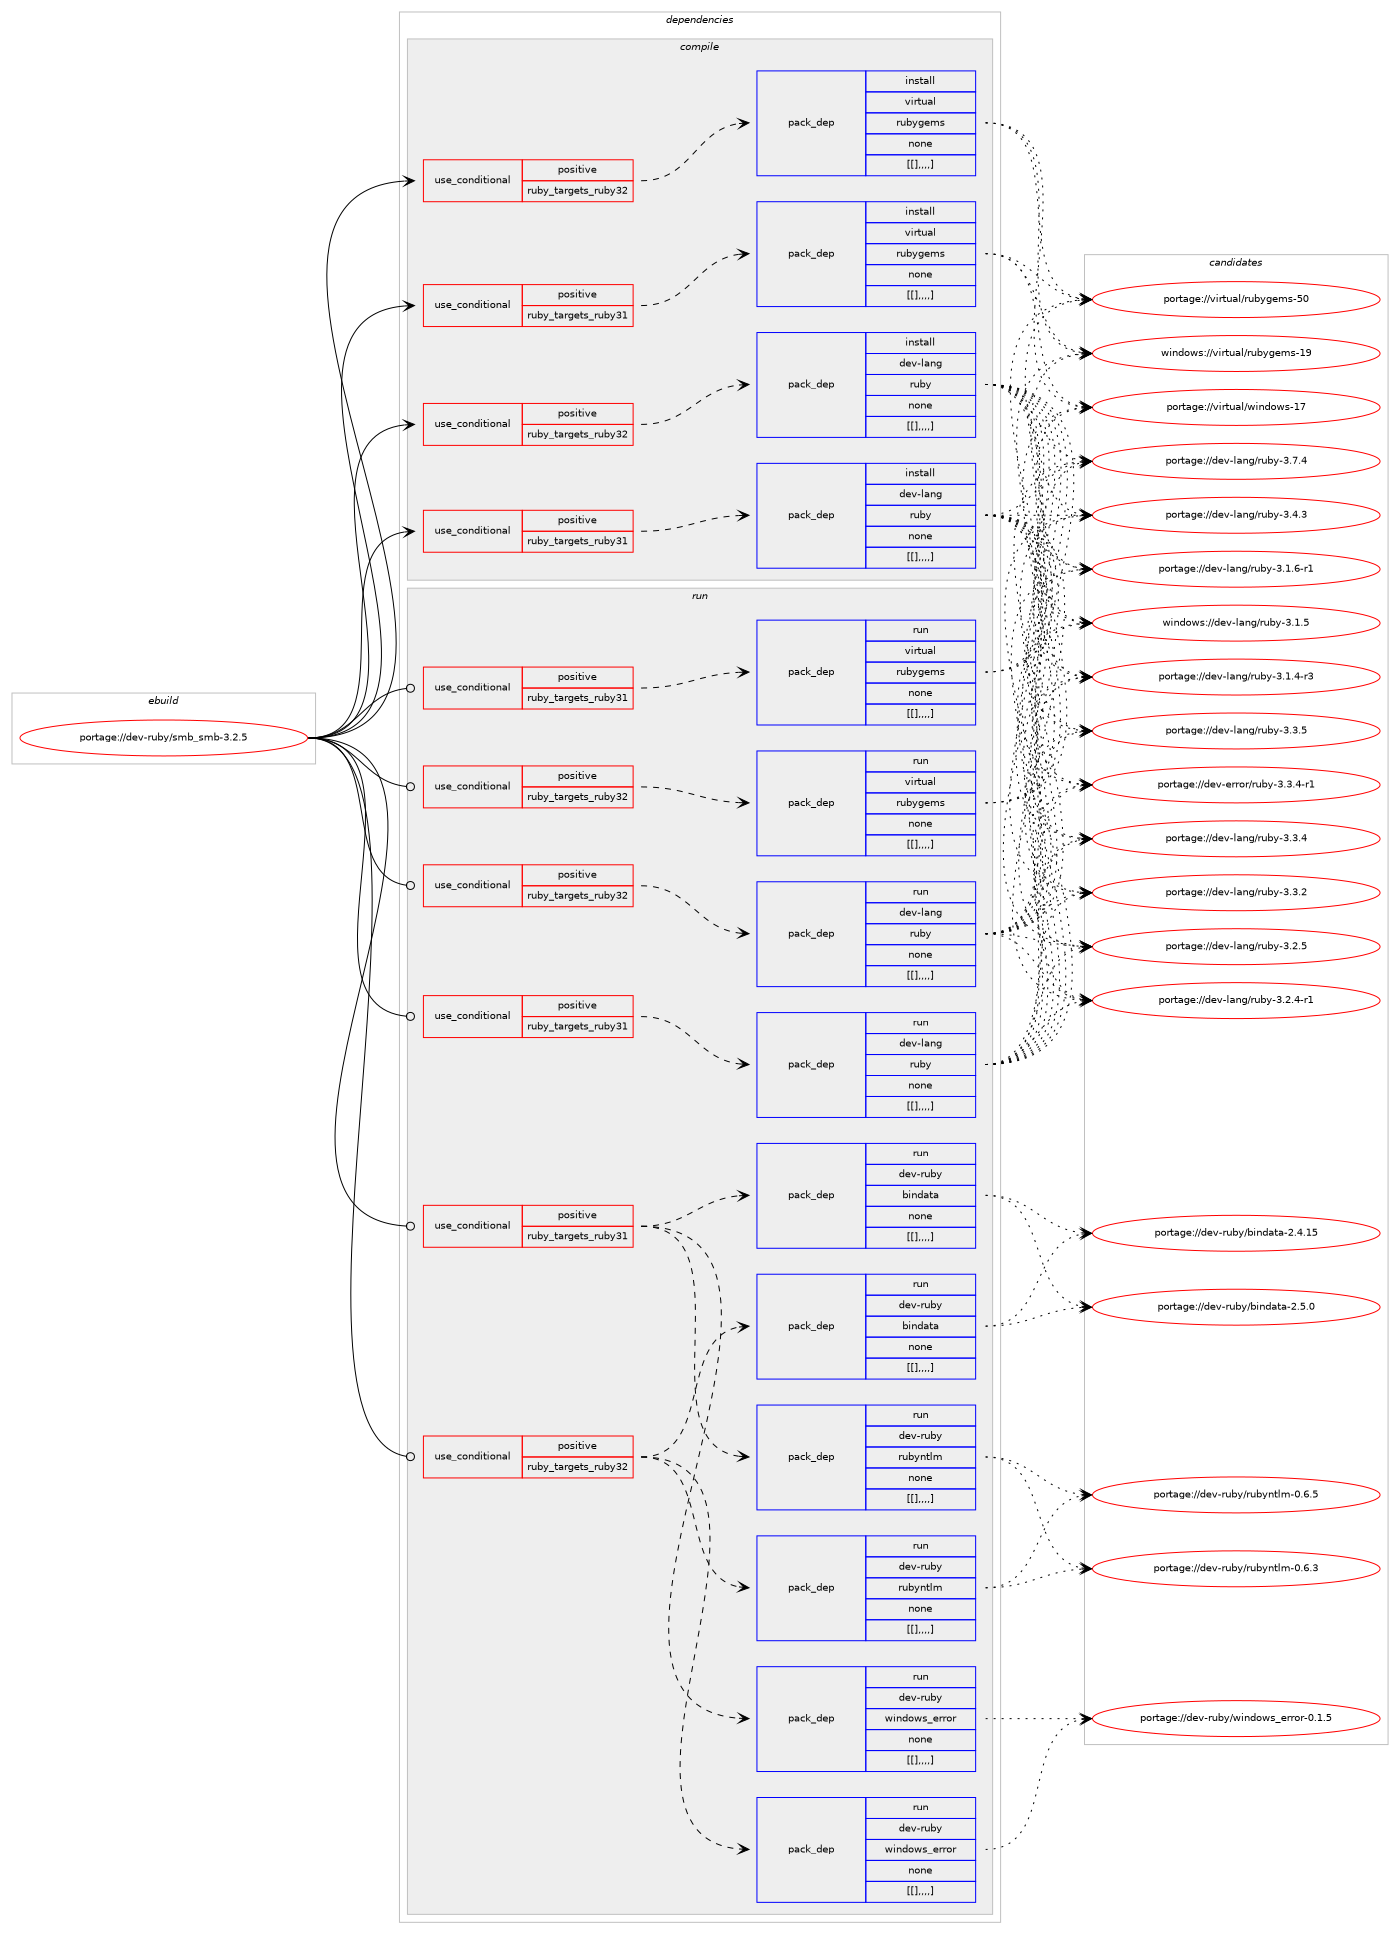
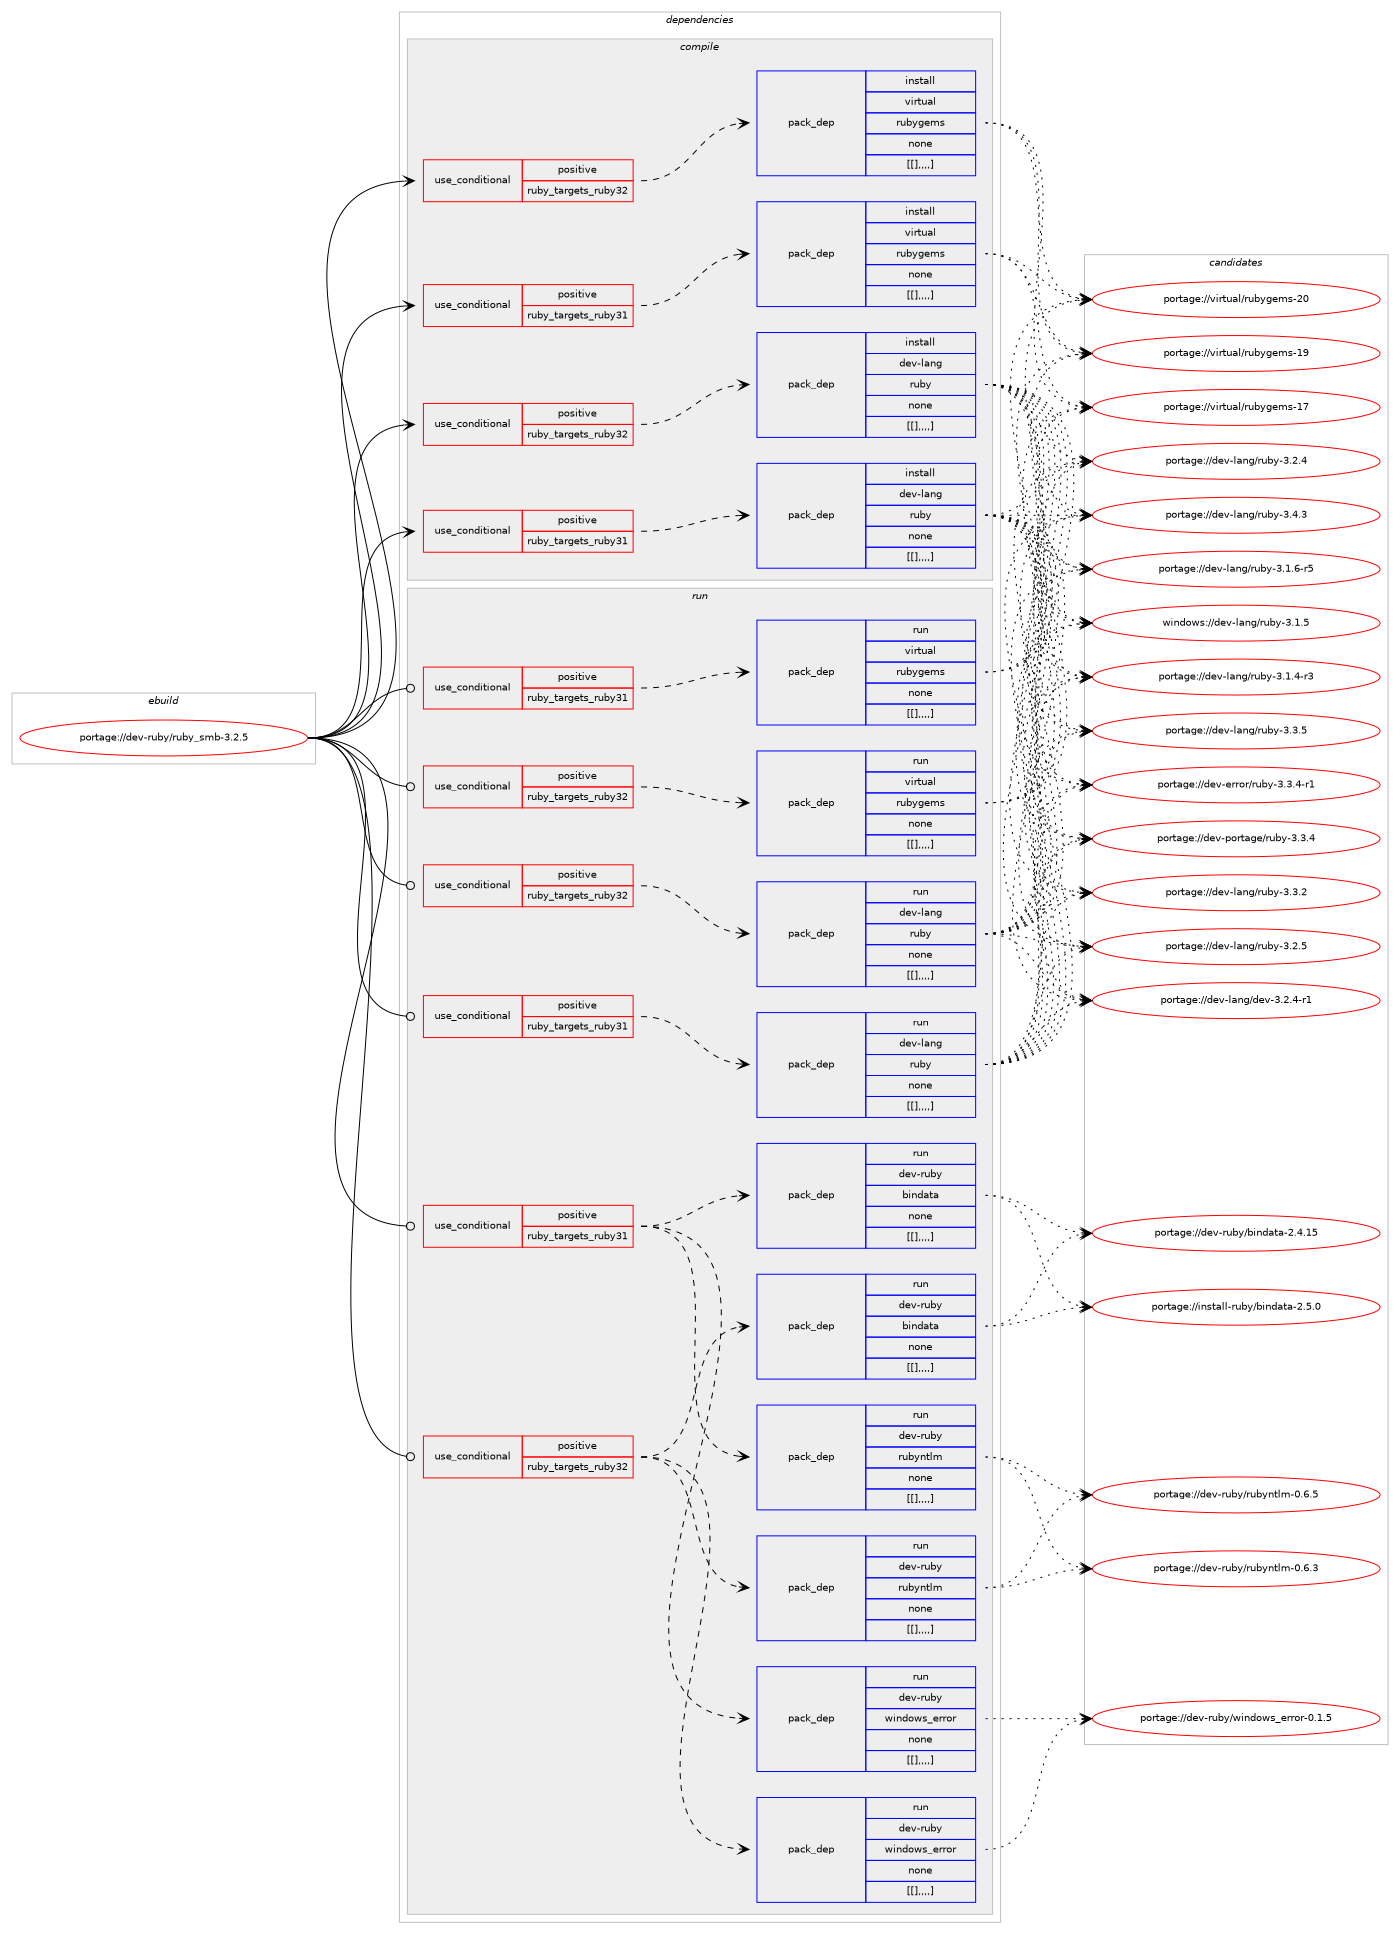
(1236, 300) -> (1236, 300)
(1236, 354) -> (1236, 354)
(1236, 407) -> (1236, 407)
(1236, 461) -> (1236, 461)
(1236, 569) -> (1236, 569)
(164, 738) -> (164, 738)
(1236, 839) -> (1236, 839)
(1236, 1001) -> (1236, 1001)
(1236, 1307) -> (1236, 1307)
